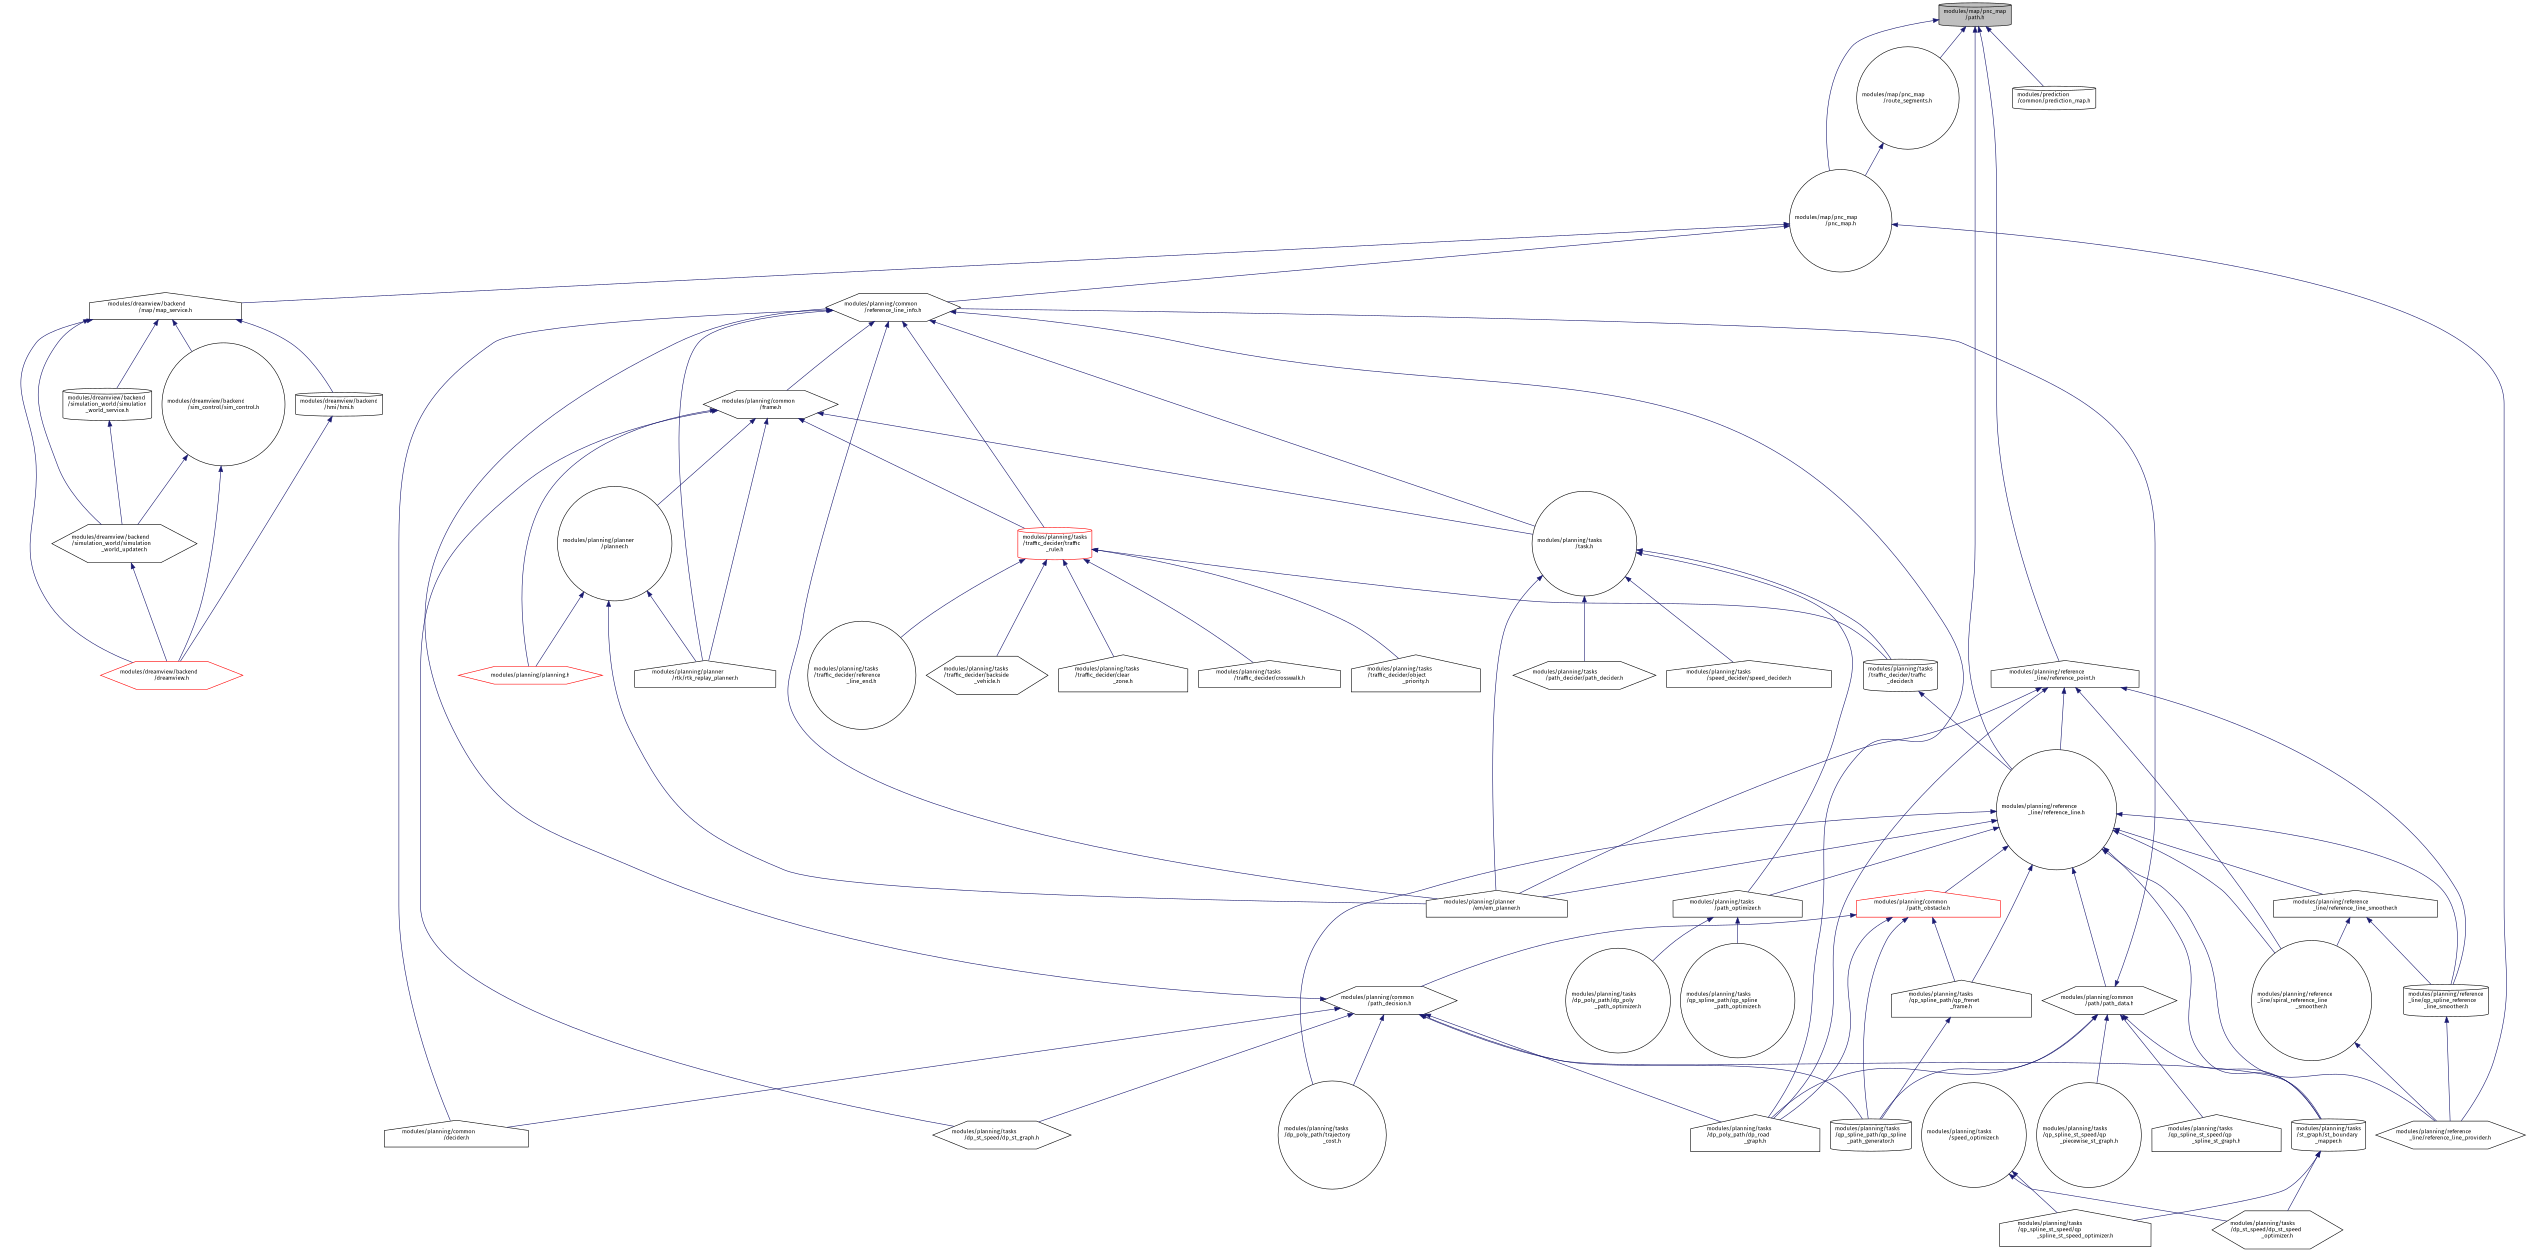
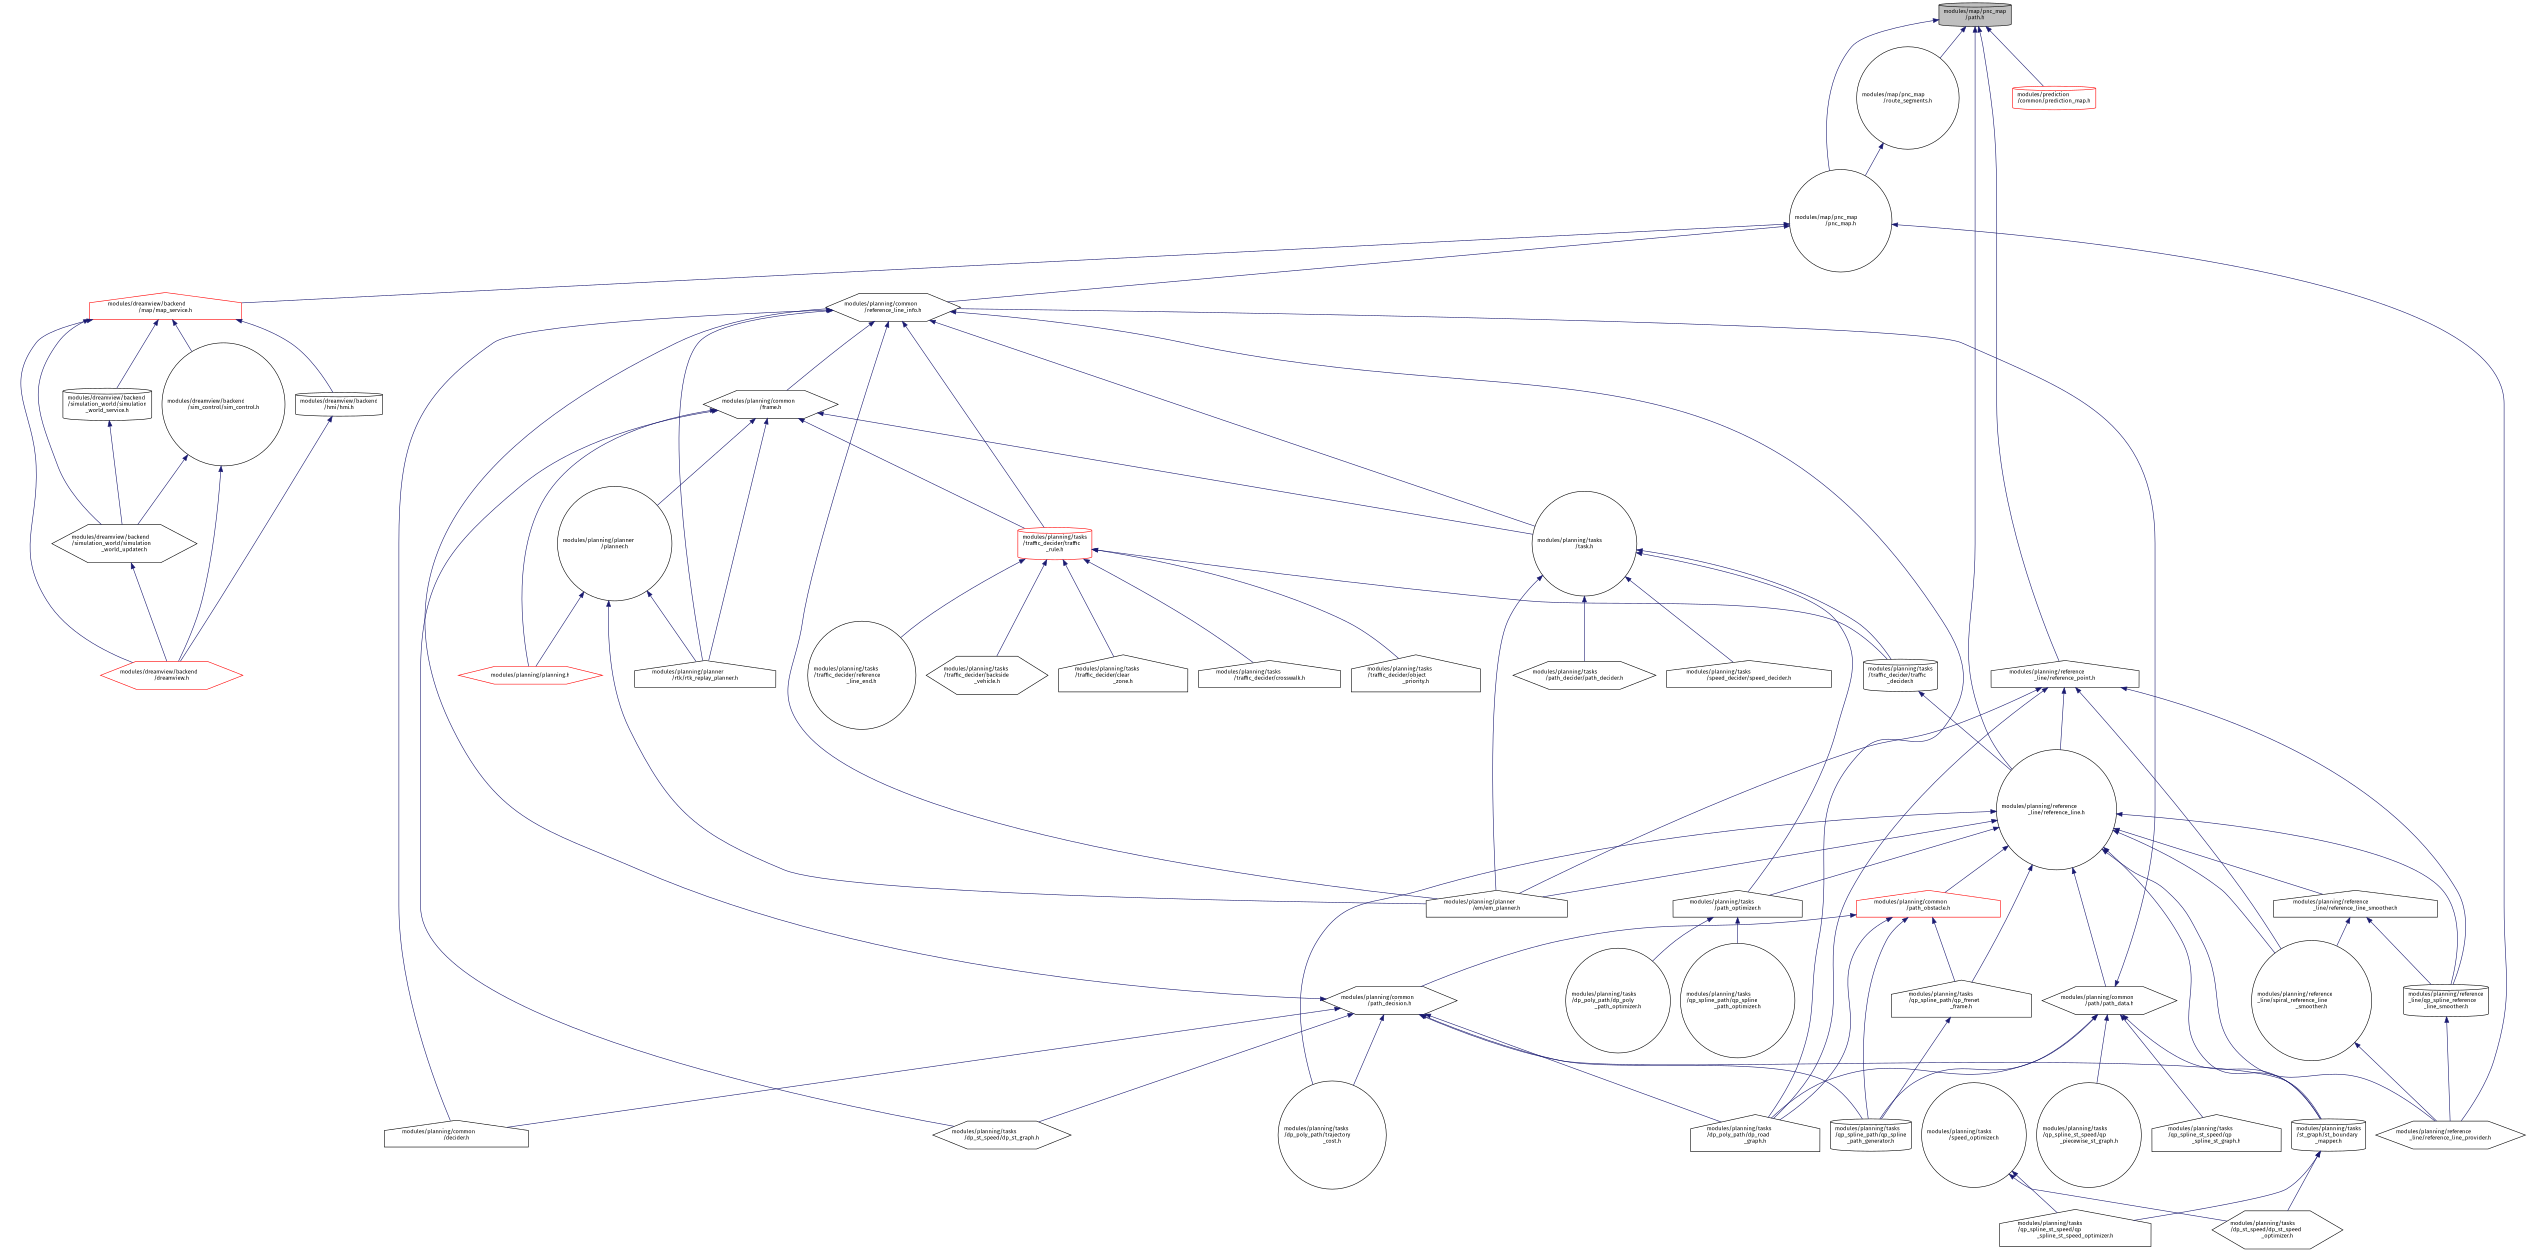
(2054, 98) -> (2054, 98)
(165, 307) -> (165, 307)
